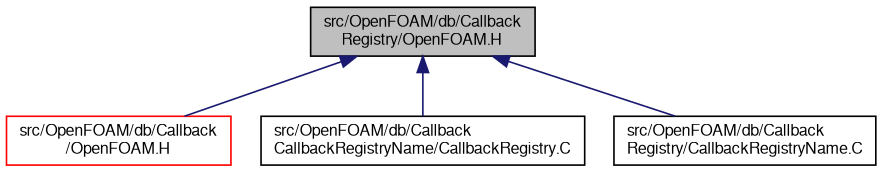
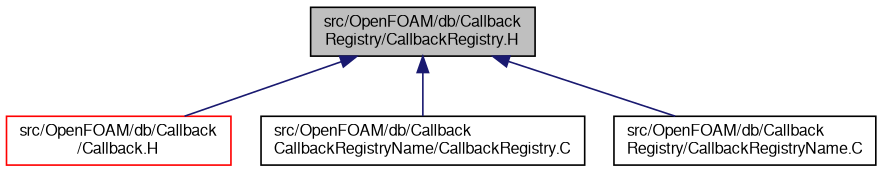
(423, 32) -> (423, 32)
(119, 141) -> (119, 141)
